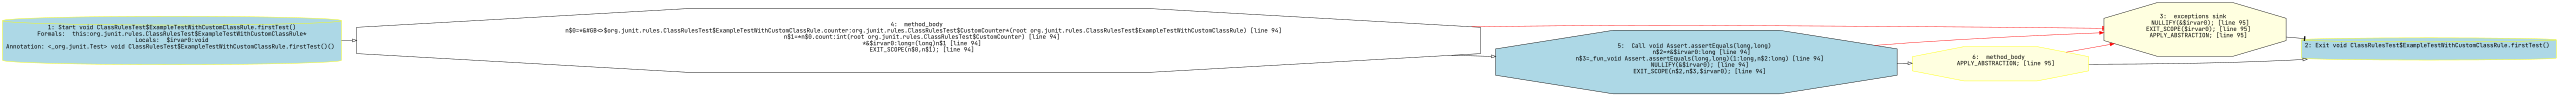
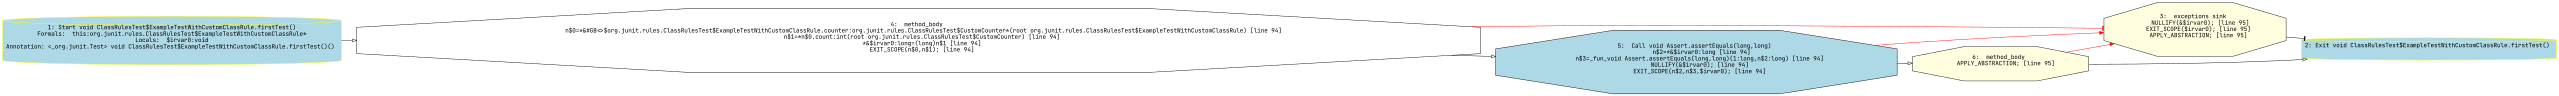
(2001, 64) -> (2001, 64)
